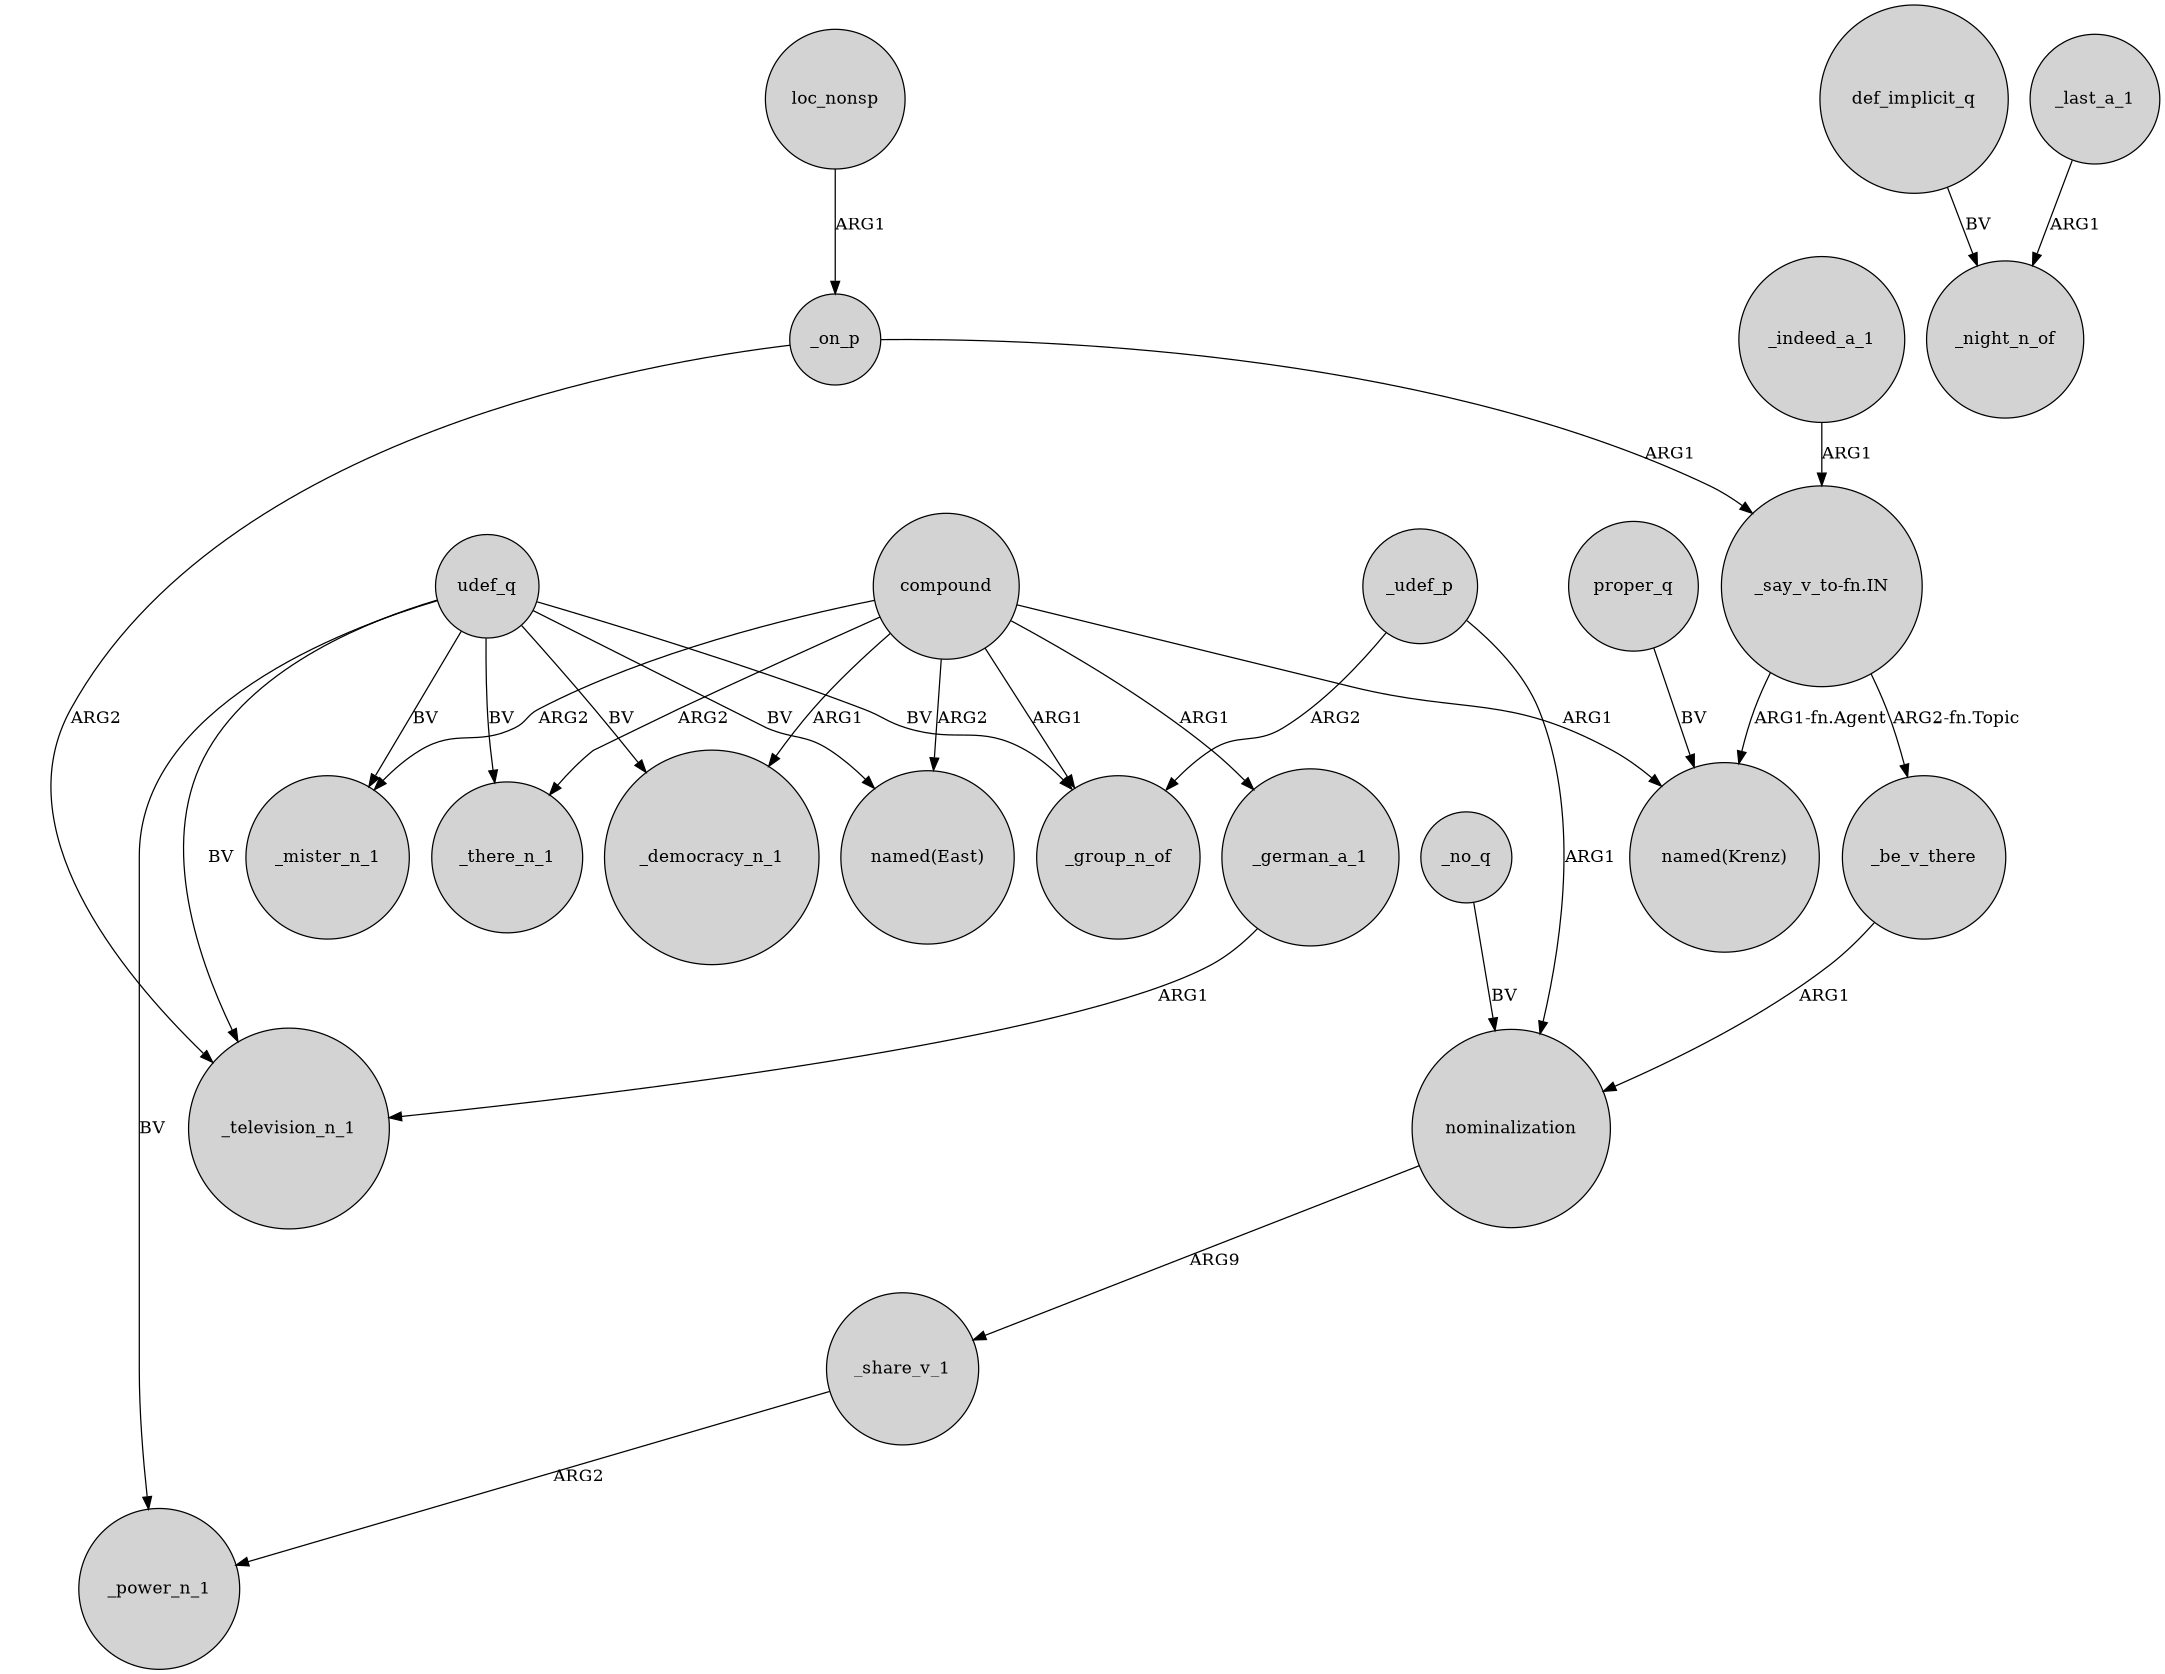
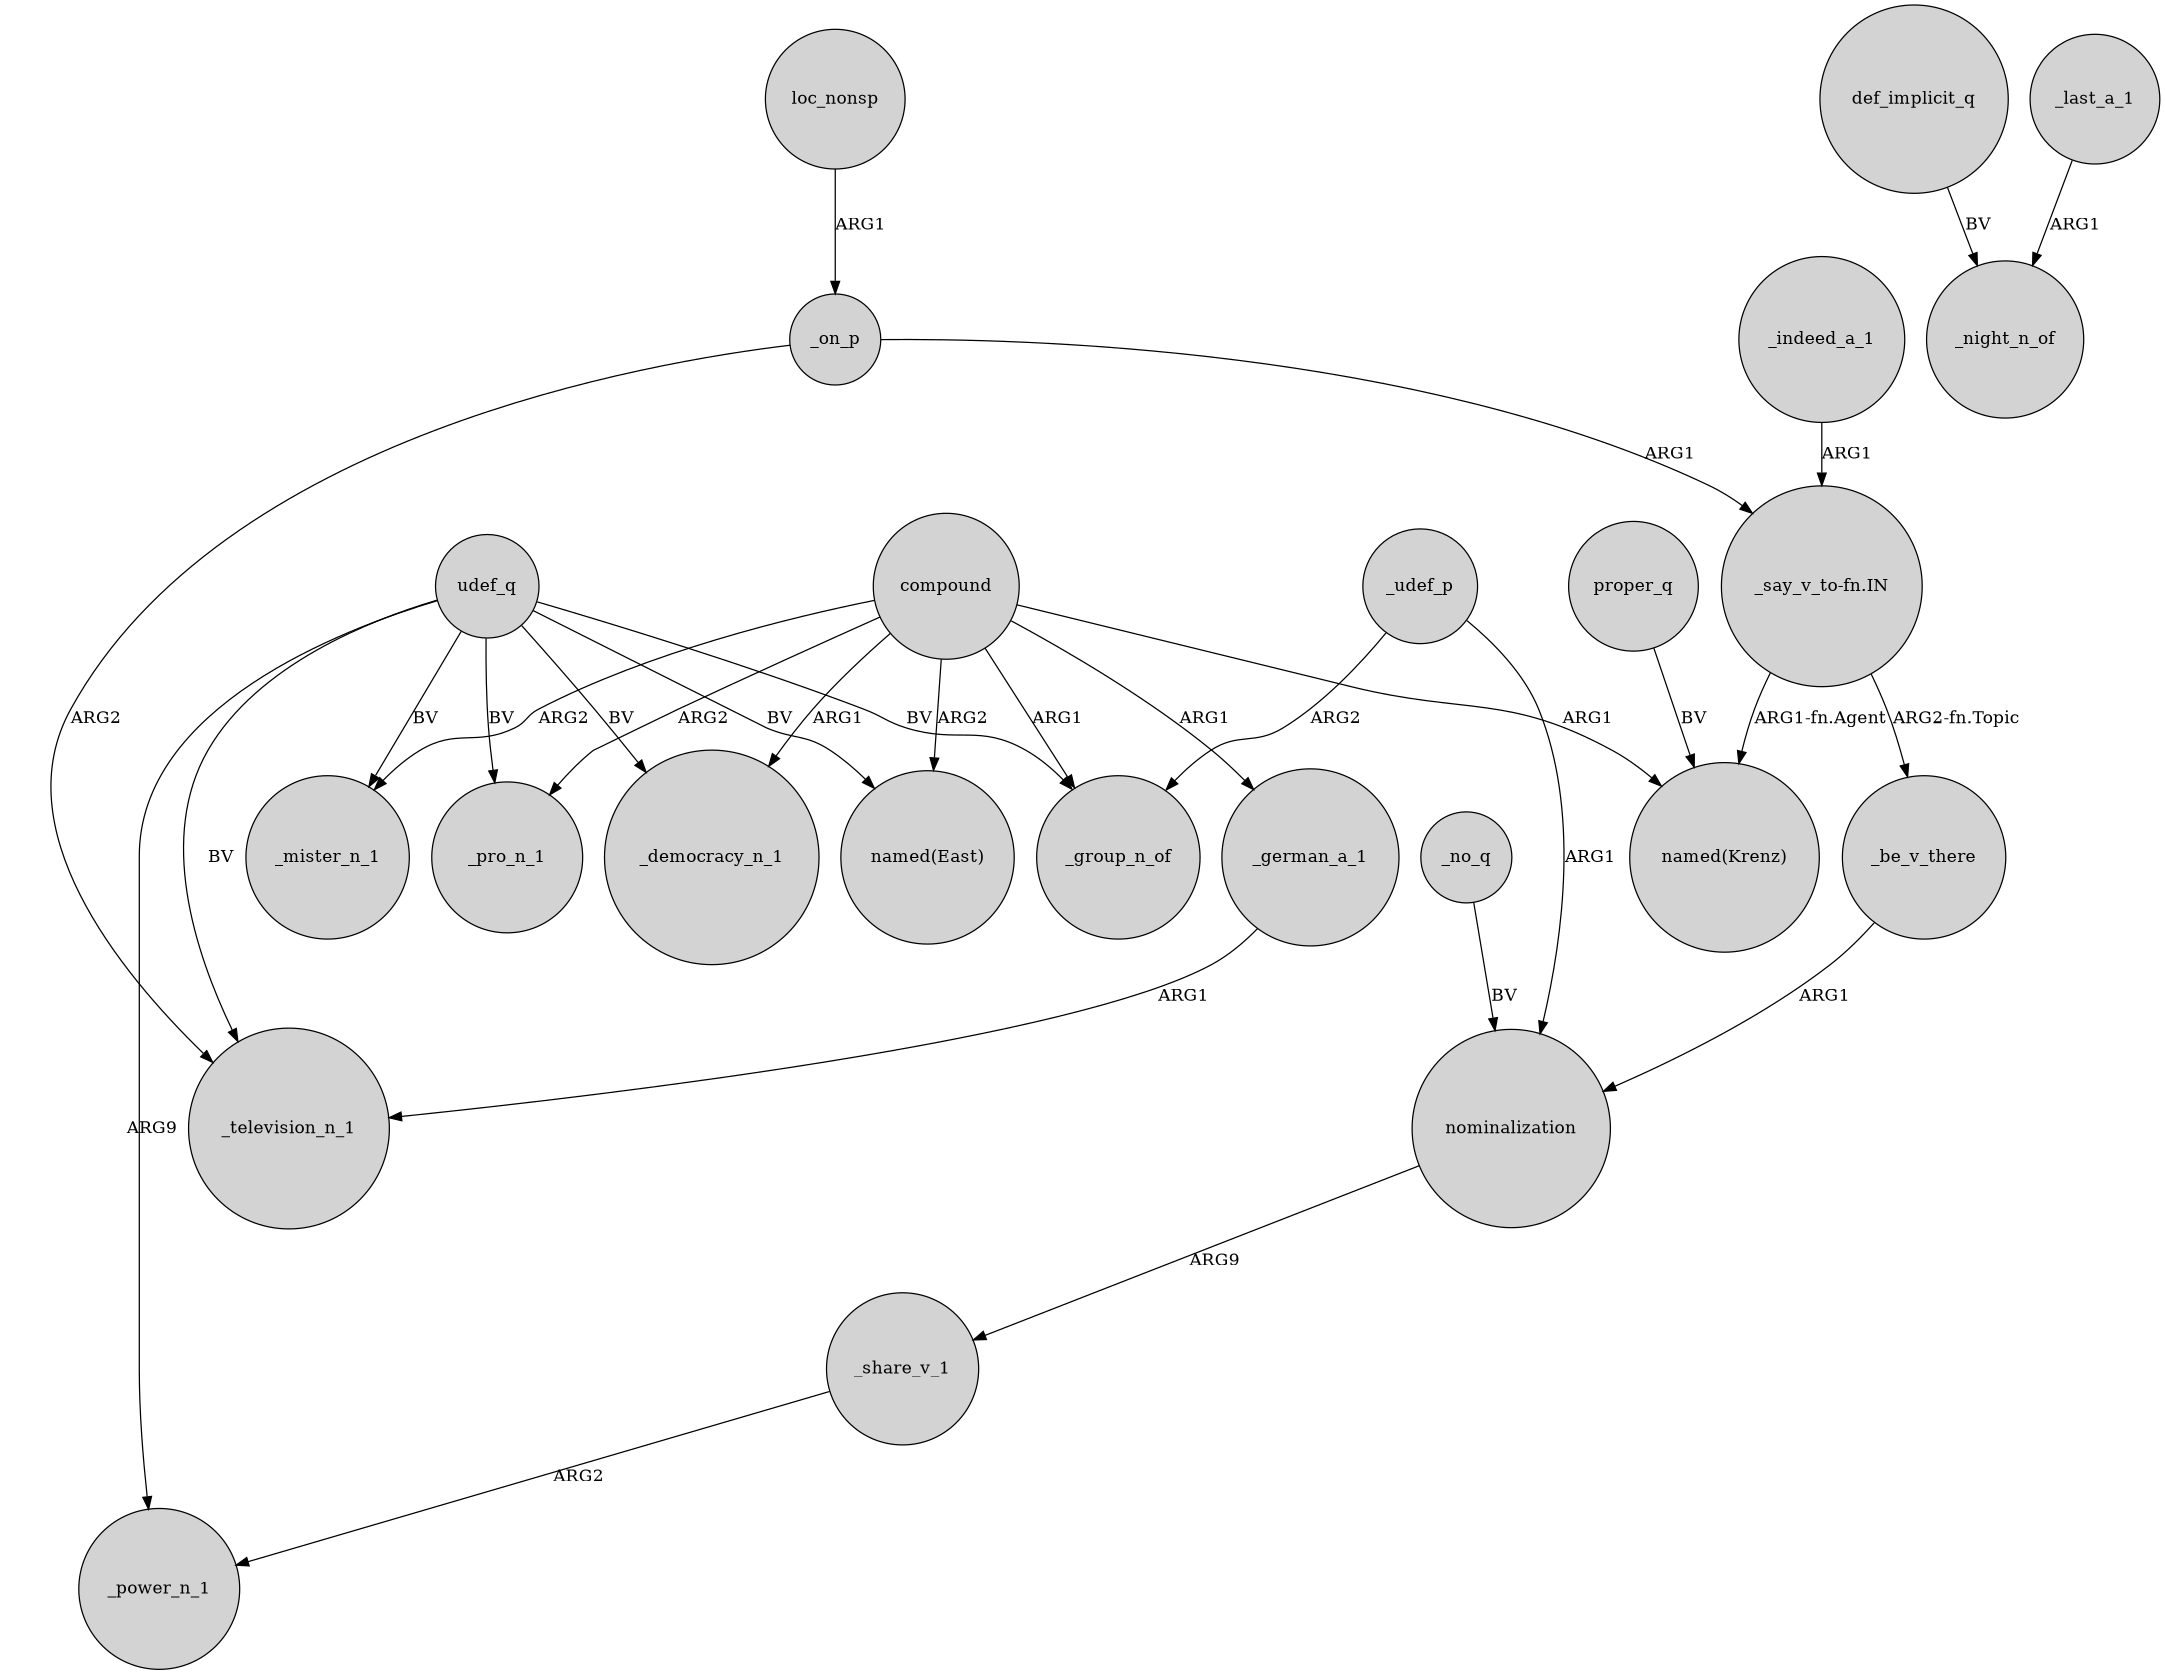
(507, 857) -> (507, 857)
(152, 1129) -> (152, 1129)
